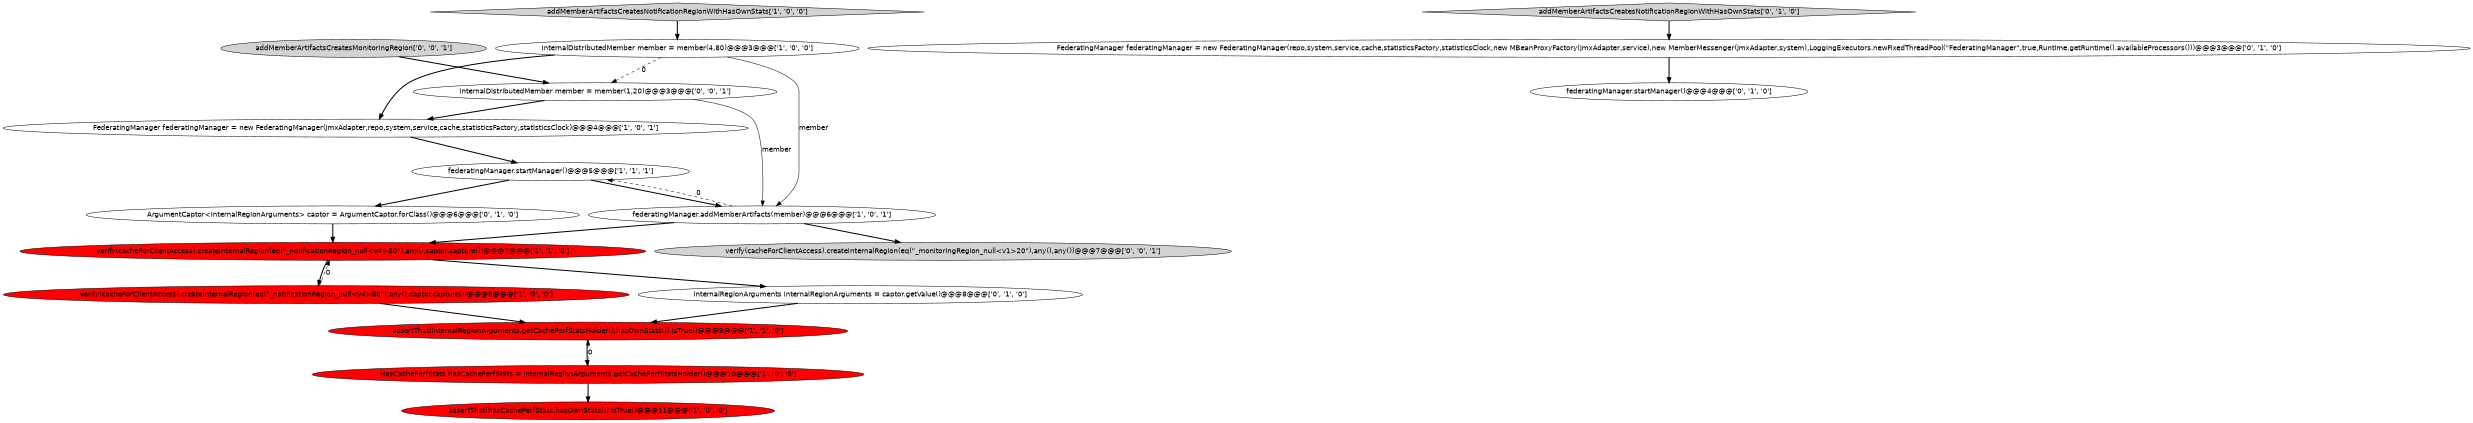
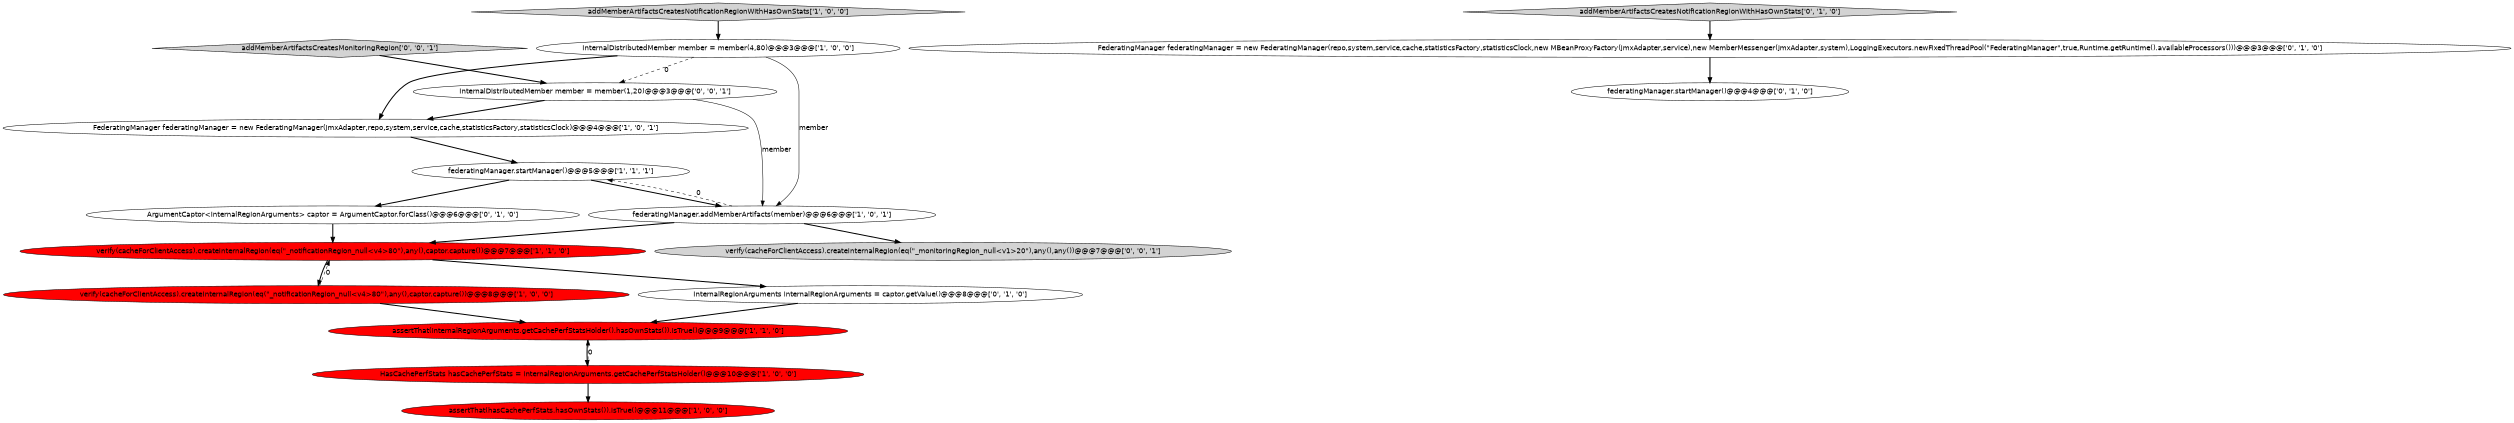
(354, 48) -> (340, 48)
